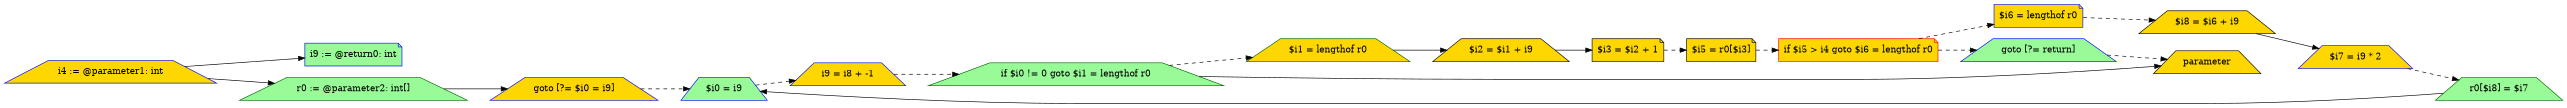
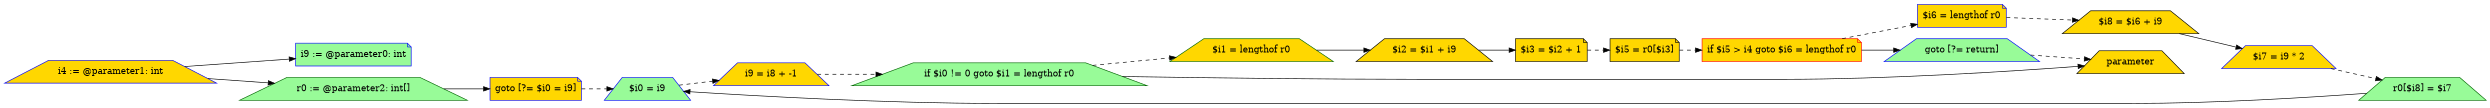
(1954, 50) -> (1878, 50)
(353, 55) -> (353, 55)
(574, 89) -> (536, 89)
